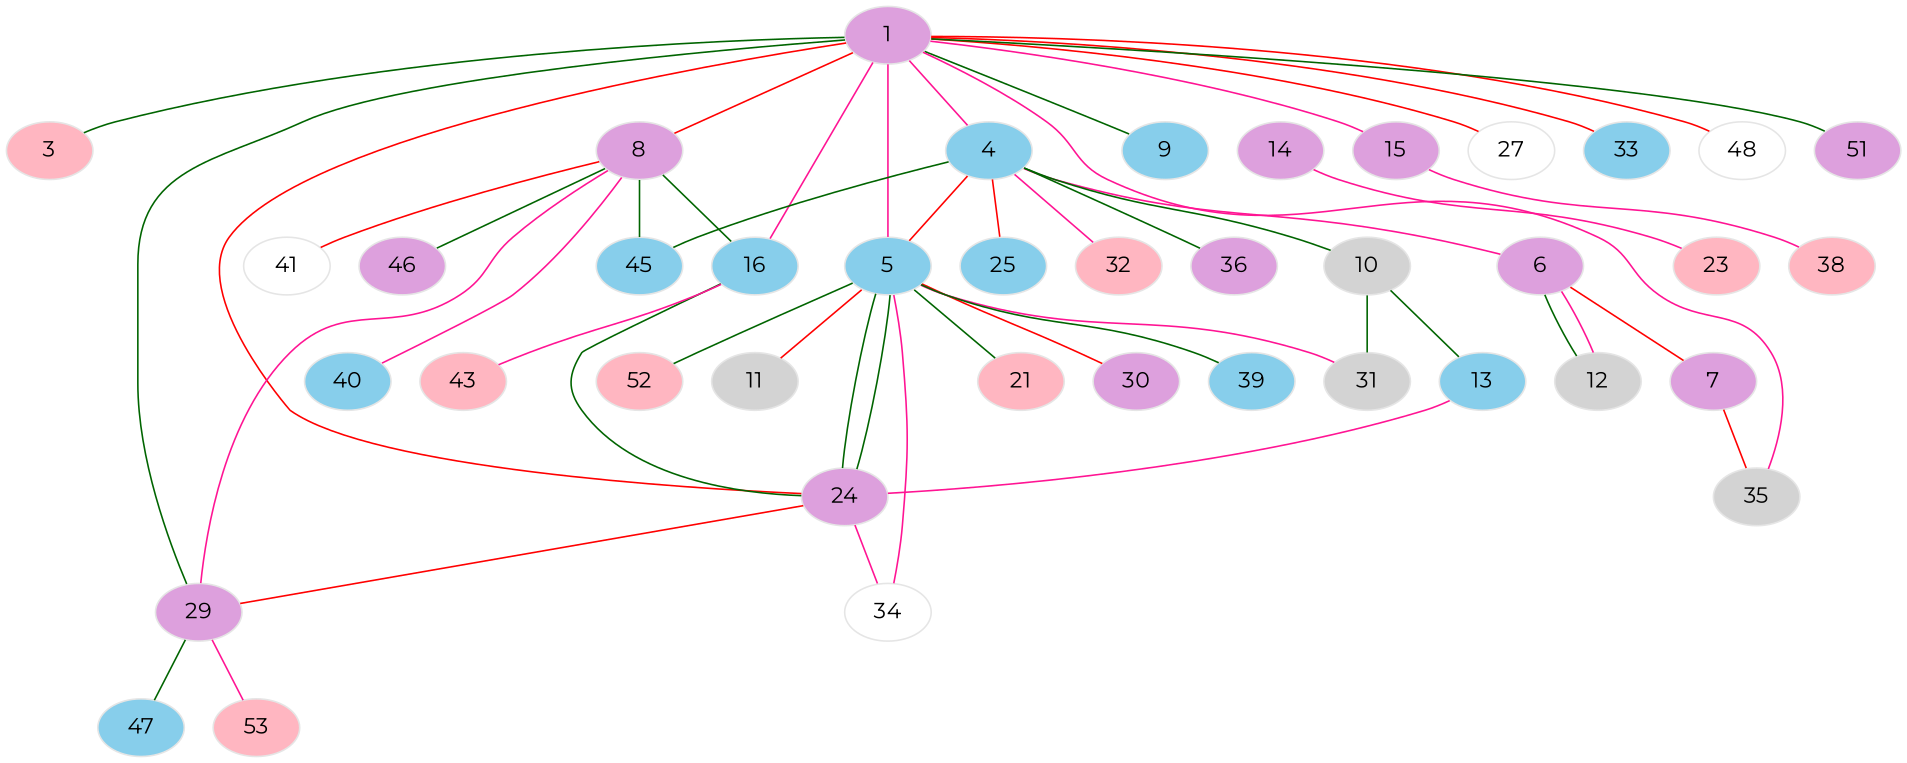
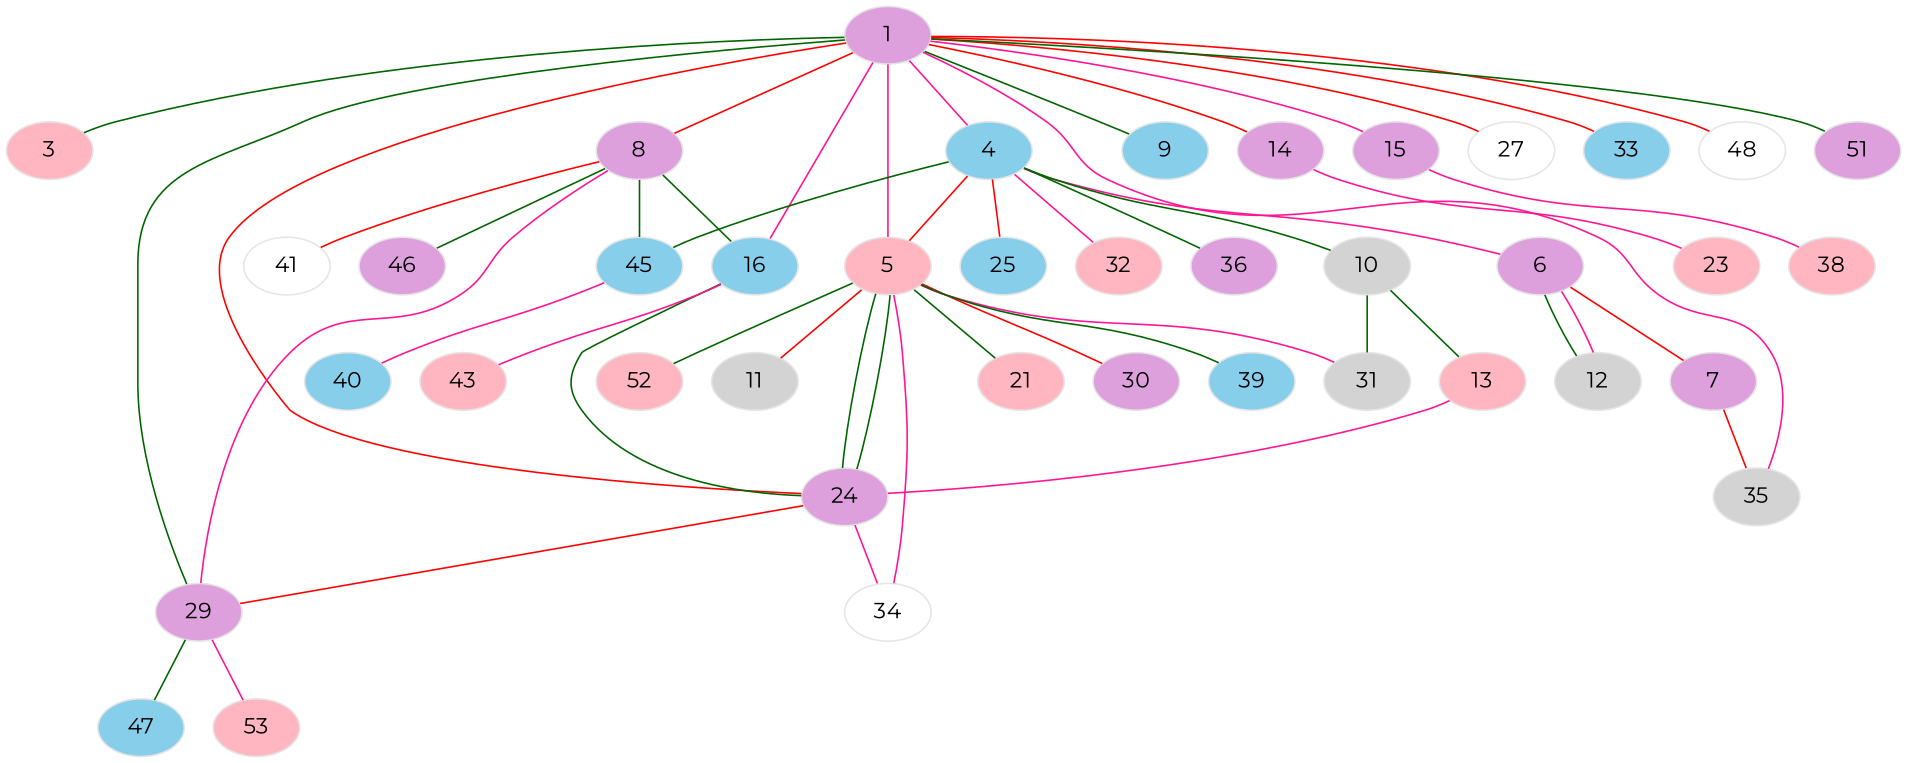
none -> (1090, 81)
(888, 266) -> (888, 266)
(518, 291) -> (493, 322)
(1483, 381) -> (1483, 381)
